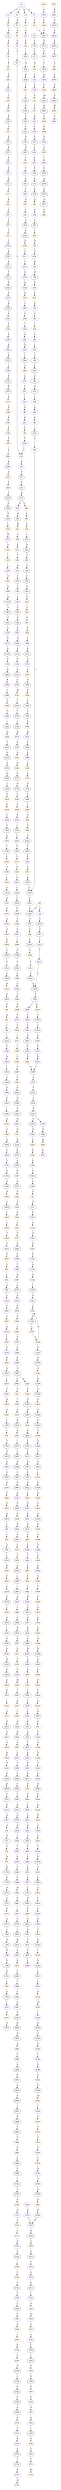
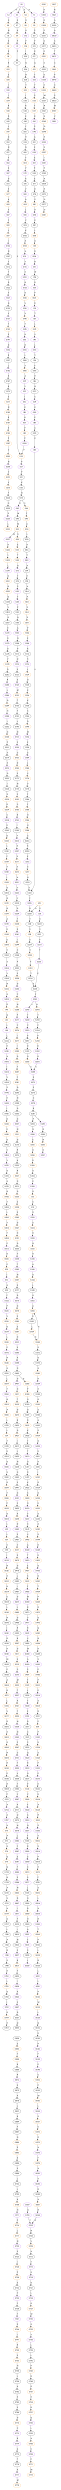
(39, 30) -> (34, 30)
(8, 534) -> (13, 534)
(17, 2033) -> none
